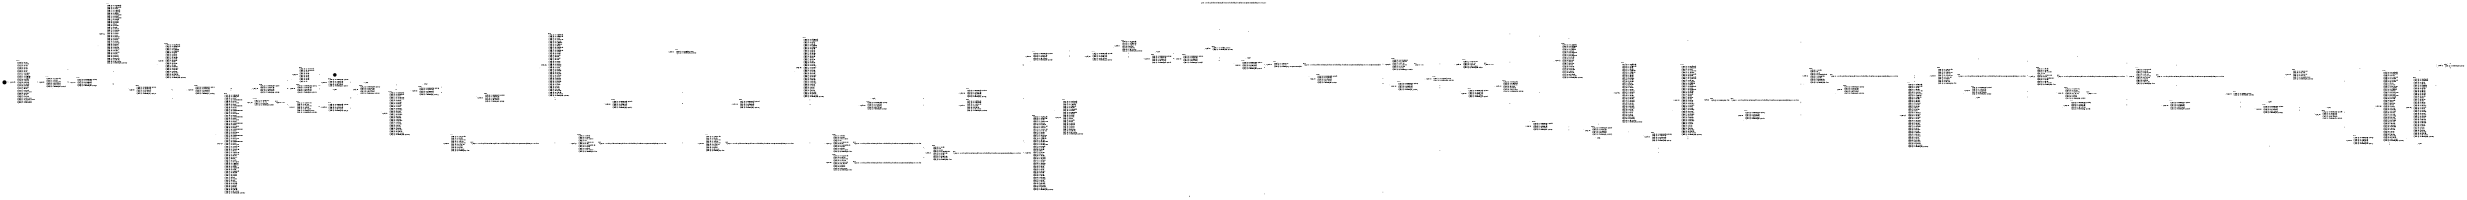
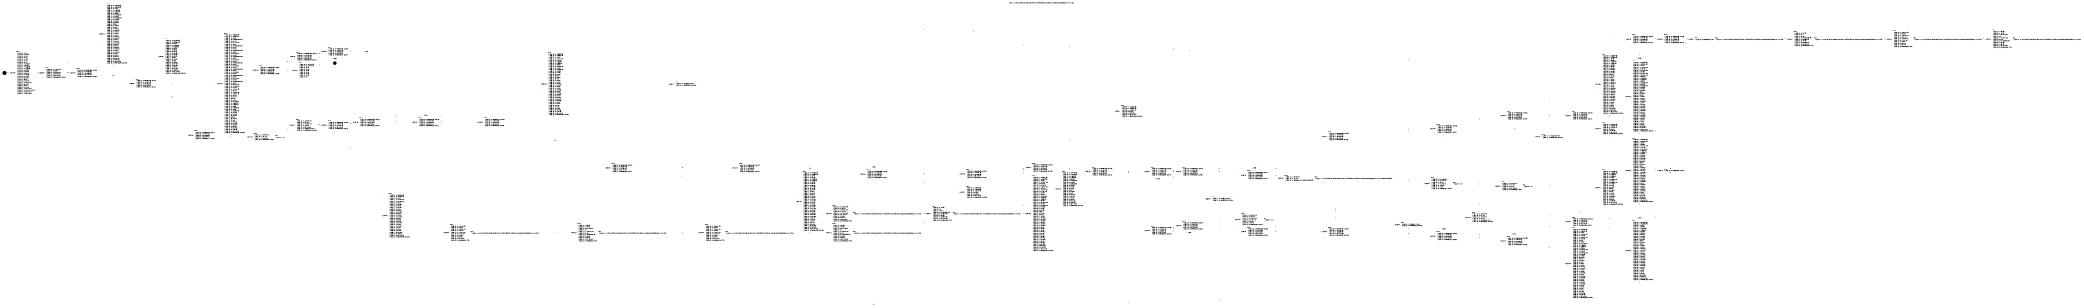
(2176, 76) -> none
(1751, 115) -> none
